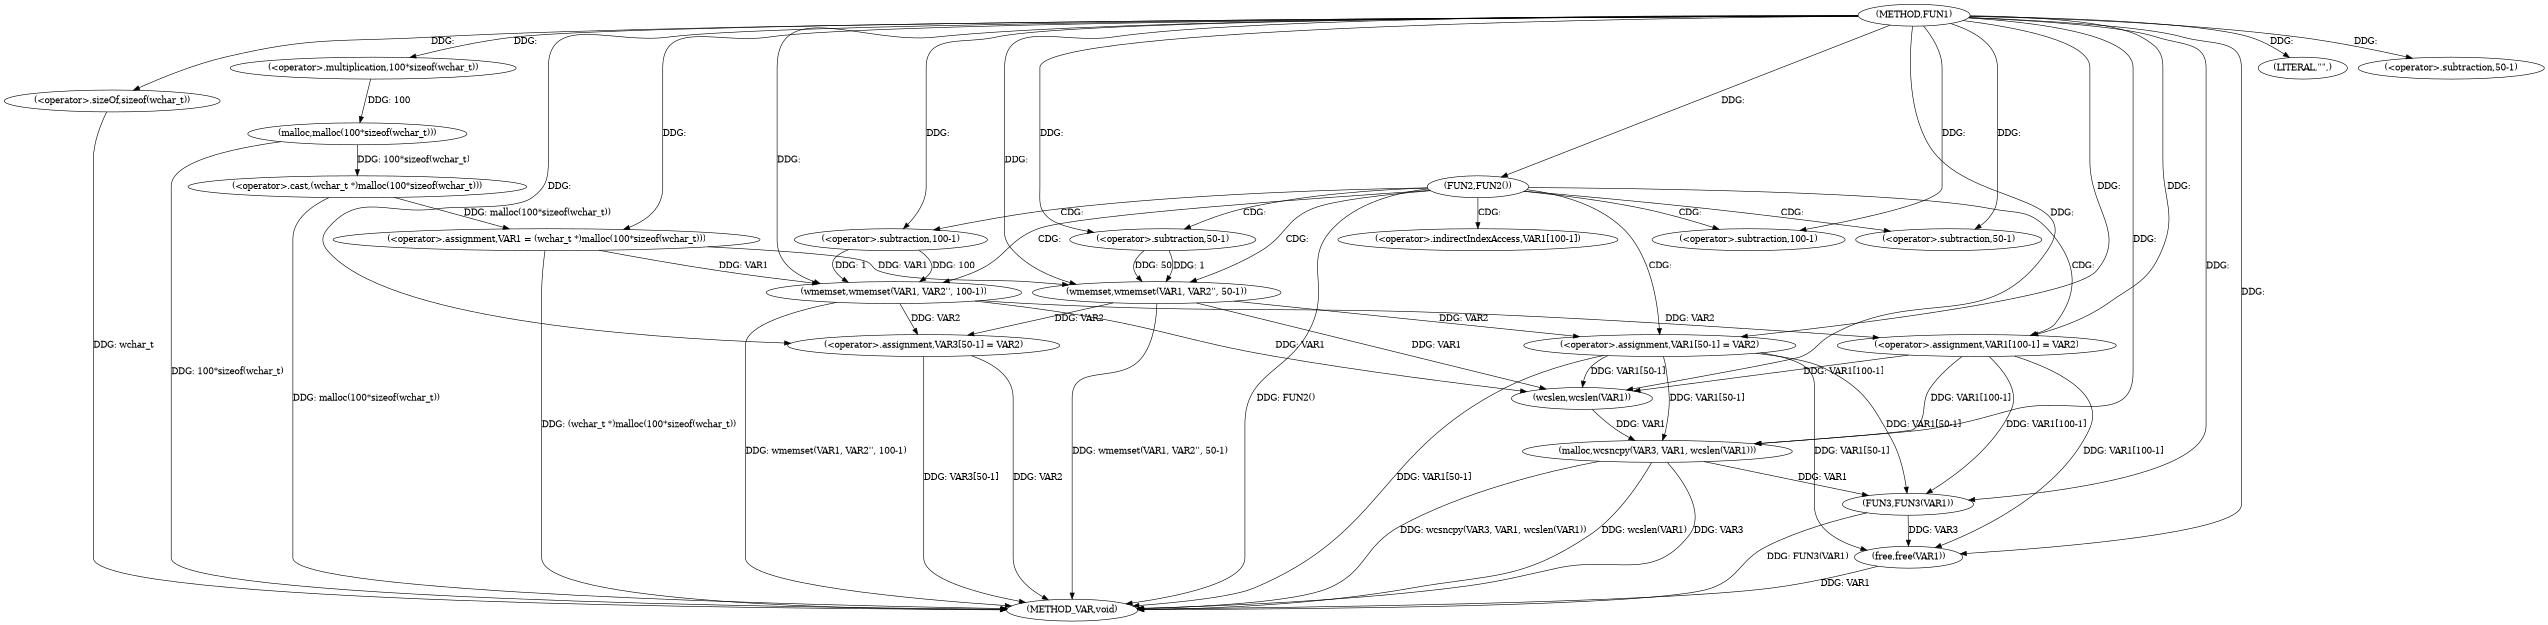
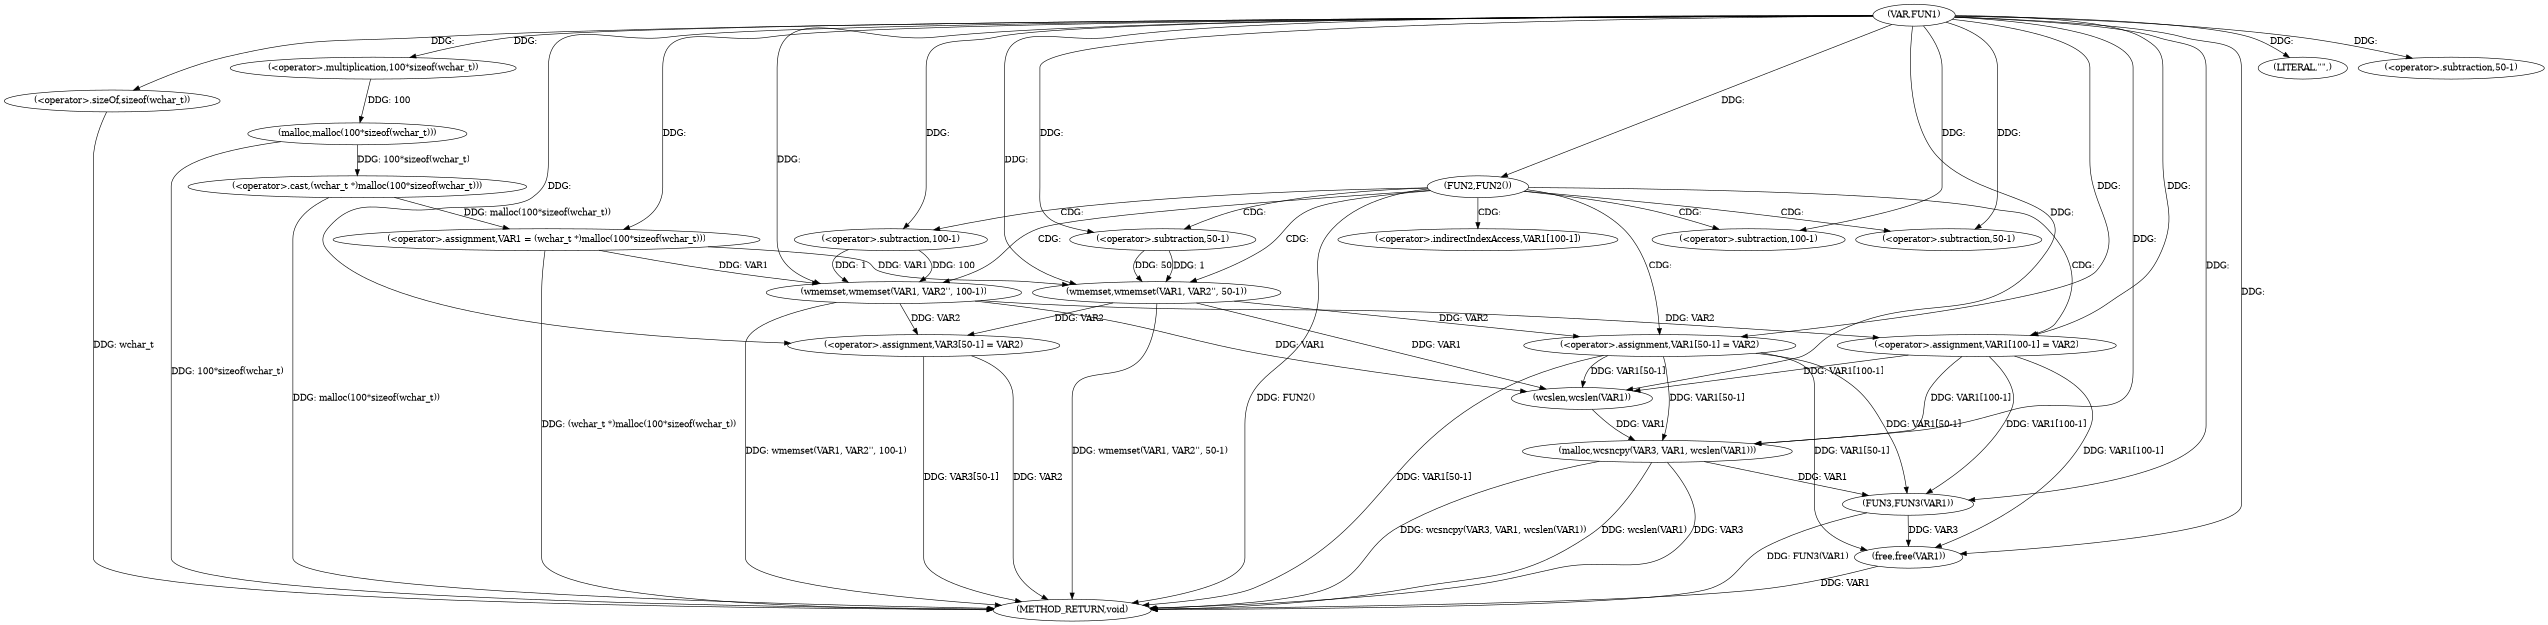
(1914, 15) -> (1914, 15)
(1072, 610) -> (1072, 610)
